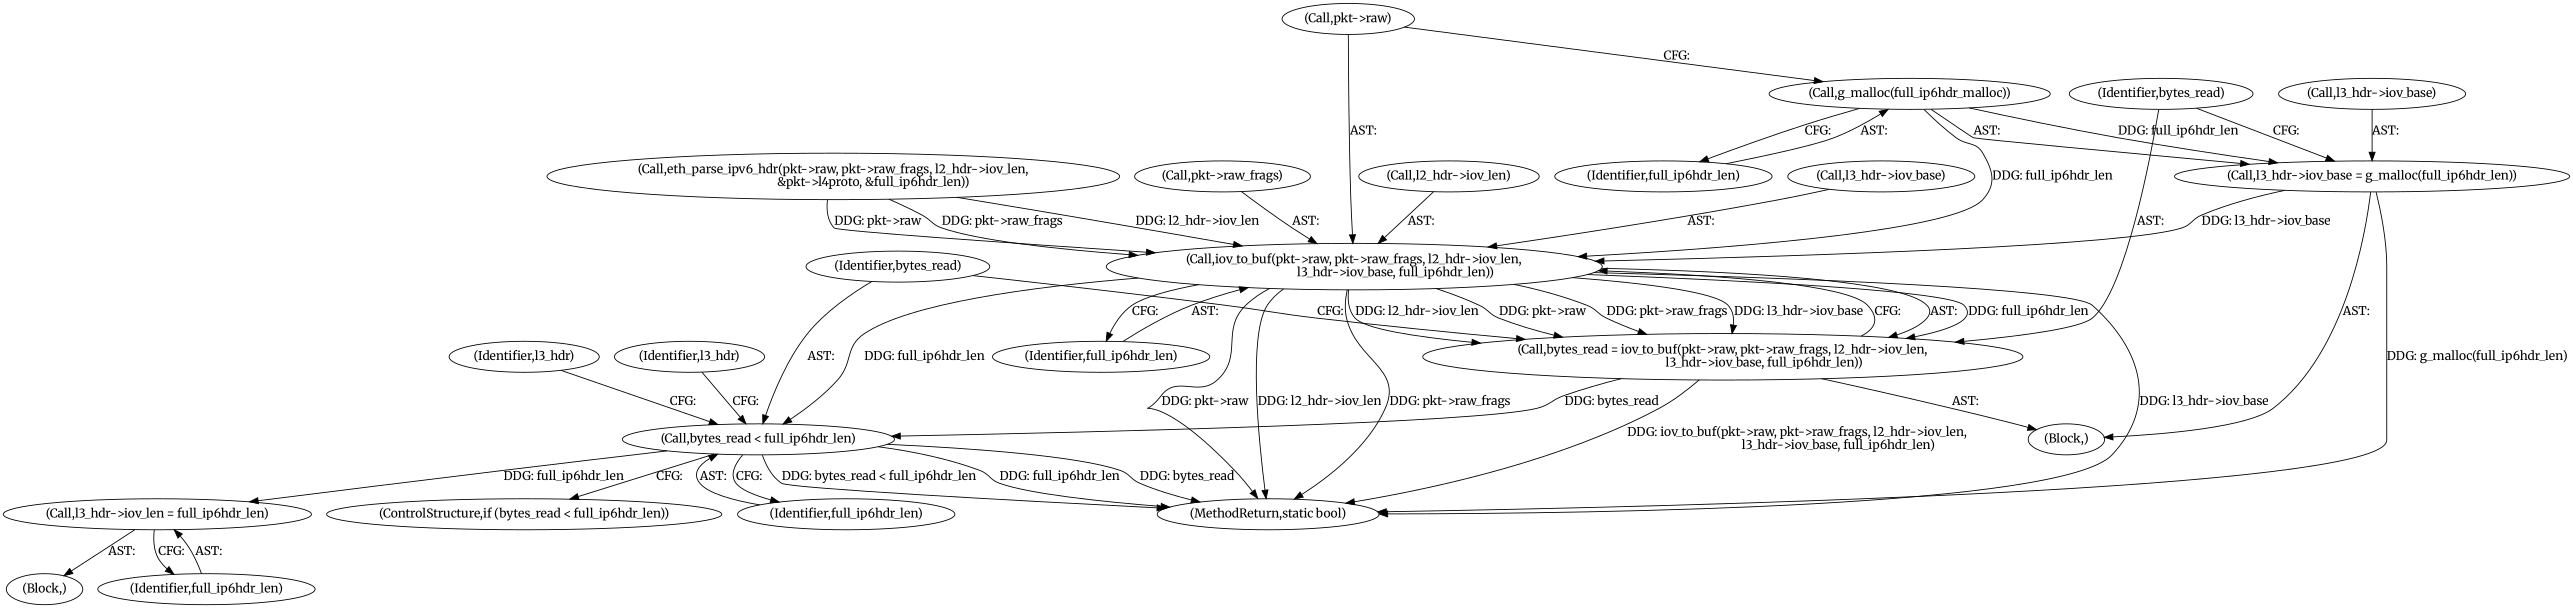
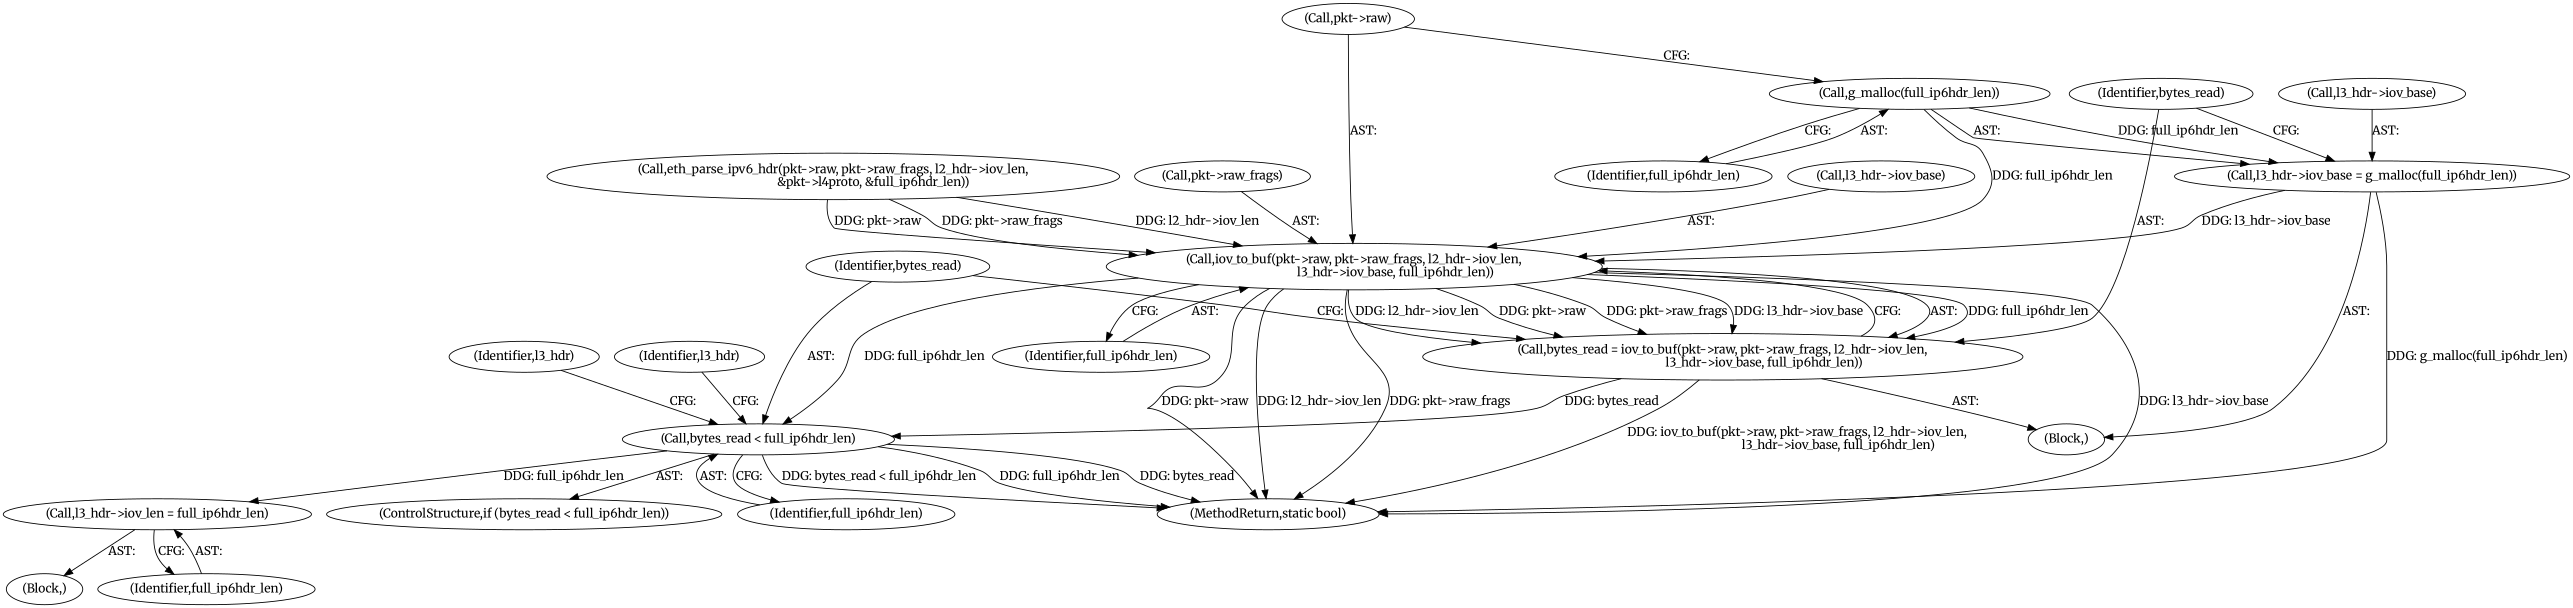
(1910, 94) -> (1910, 94)
(1449, 176) -> none
(671, 477) -> (671, 477)
